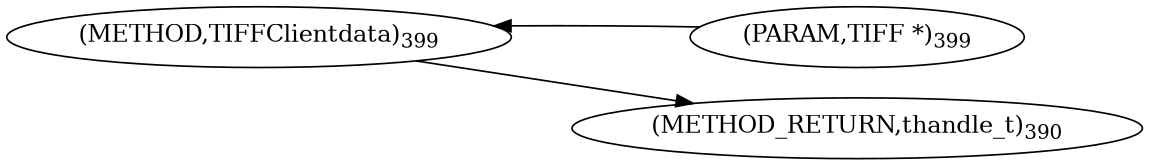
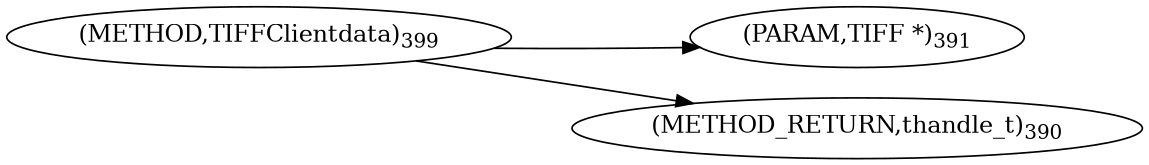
(605, 26) -> (588, 48)
(953, 35) -> (953, 35)
